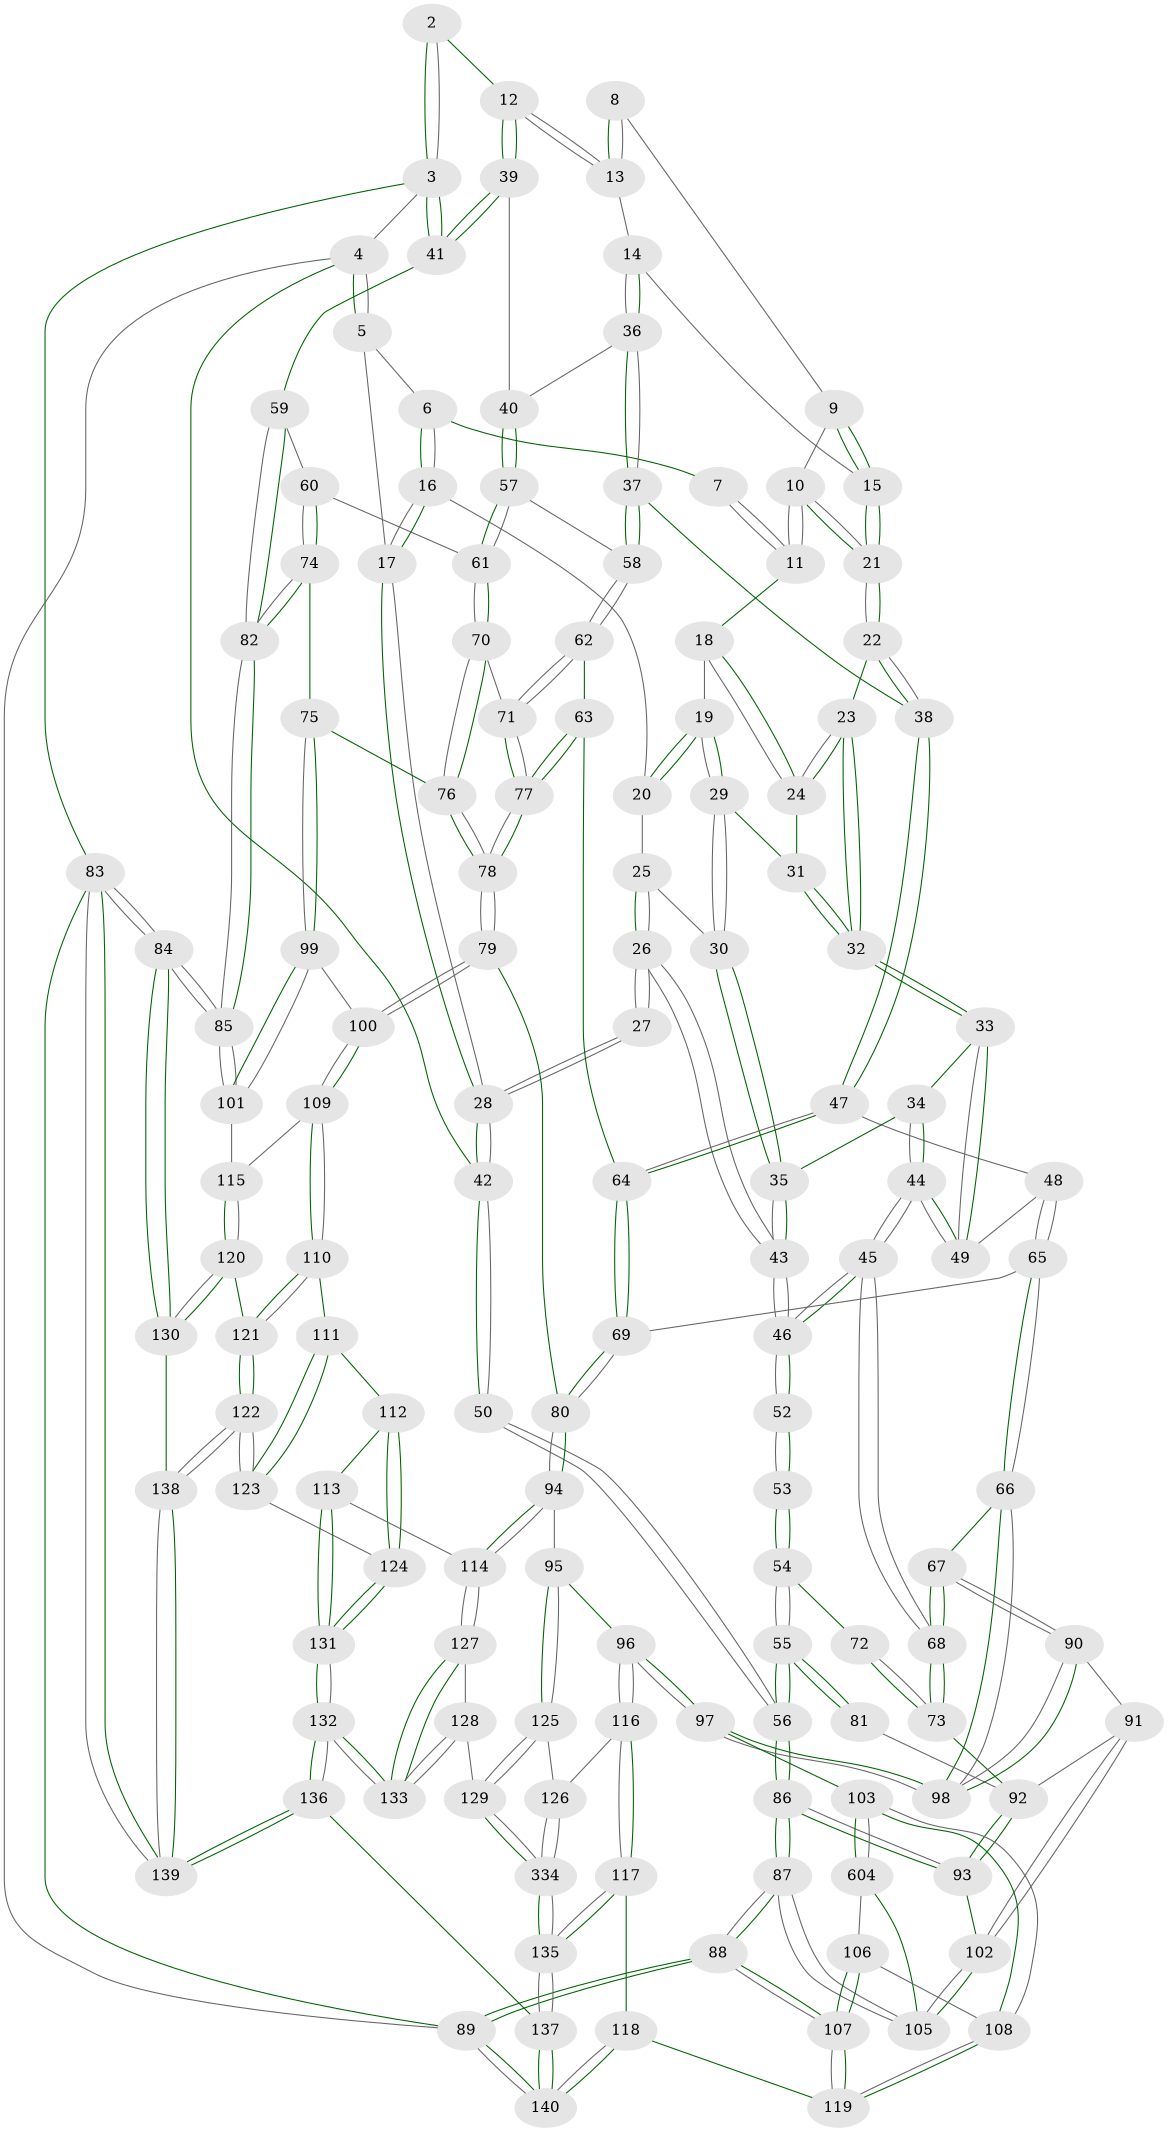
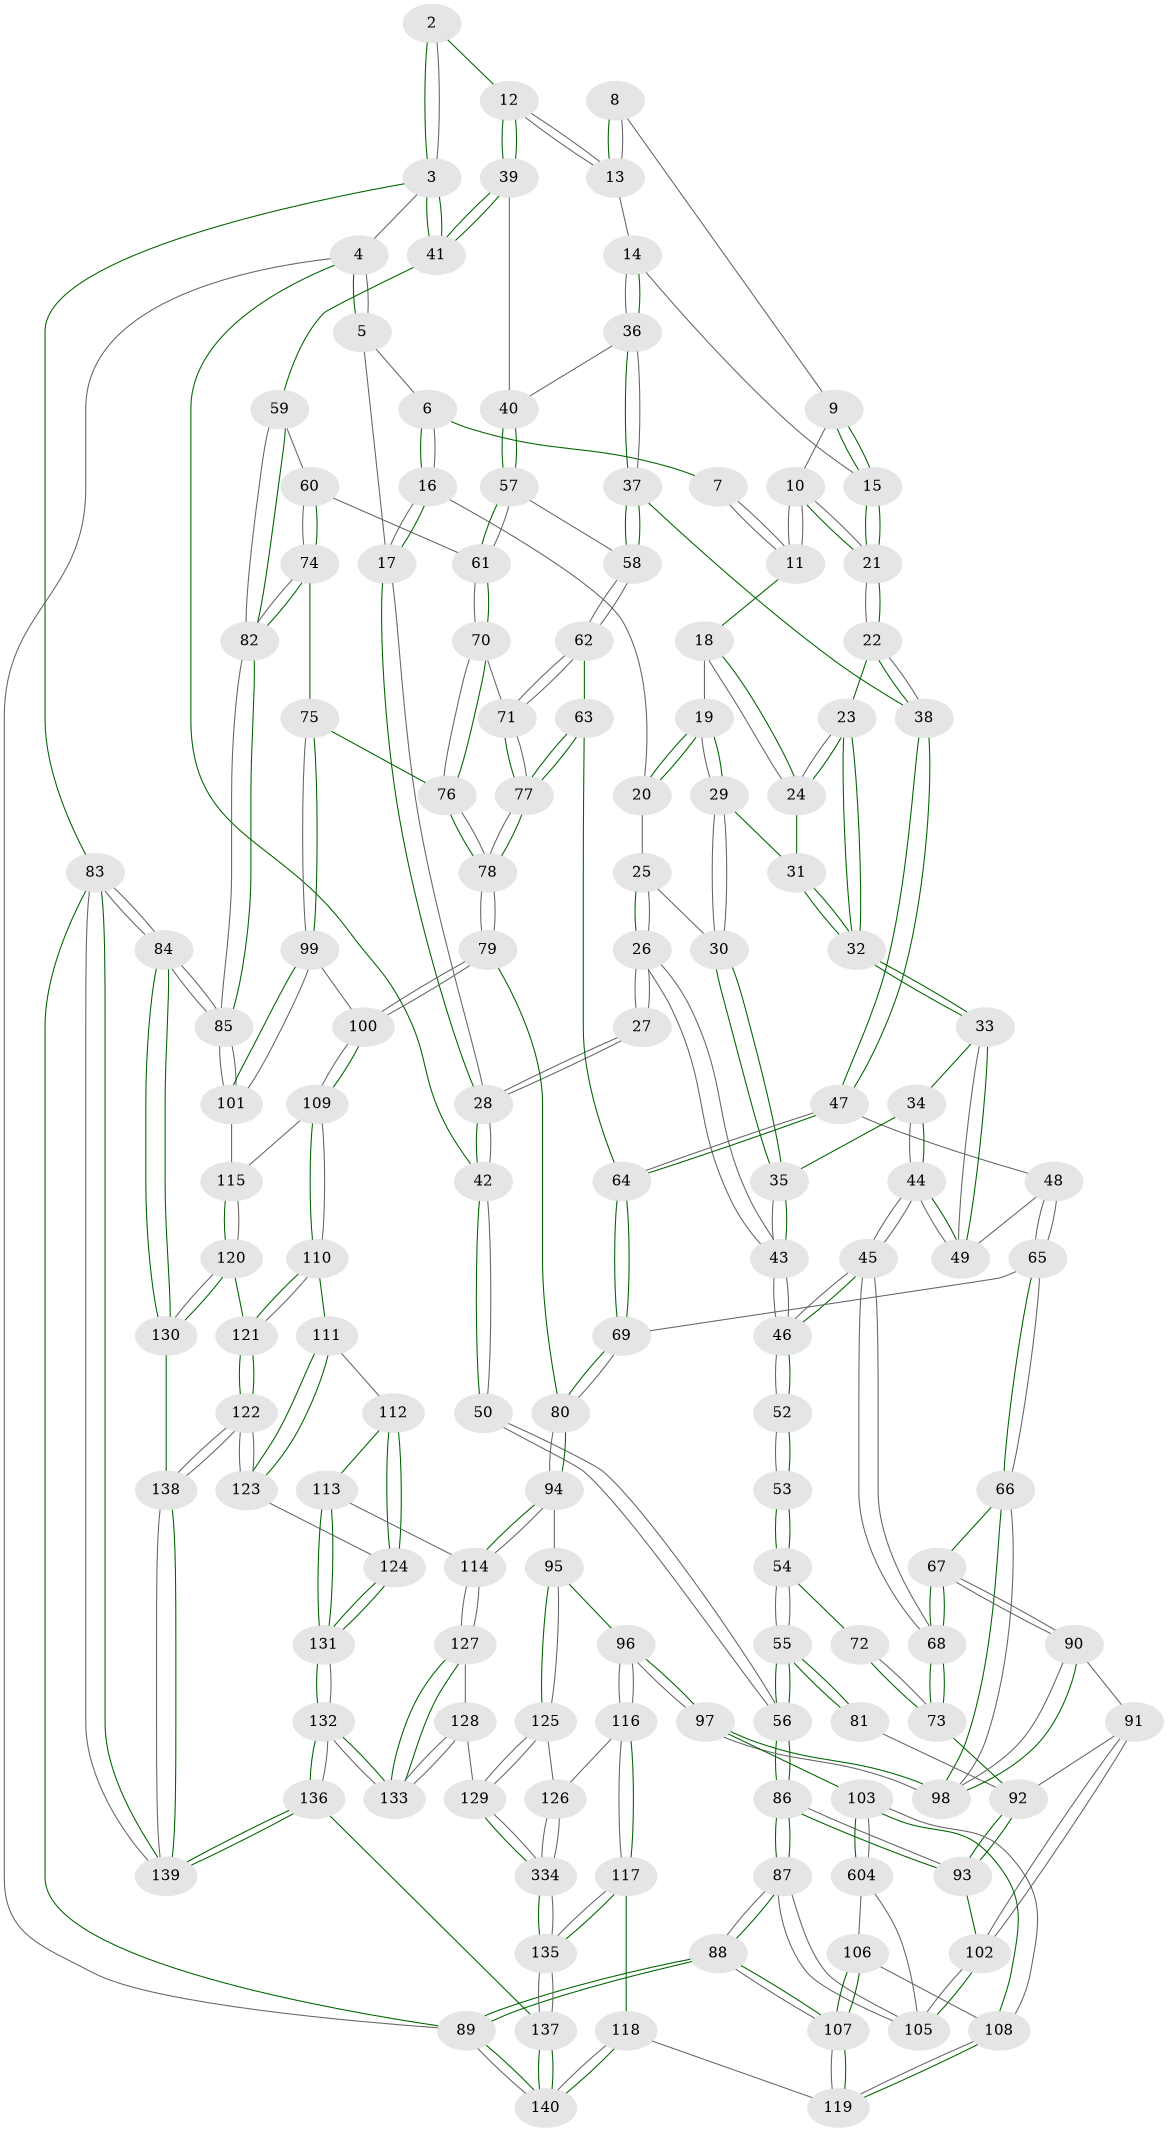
(360, 1375) -> (360, 1375)
(904, 1950) -> (904, 1950)
(732, 2069) -> (732, 2069)
